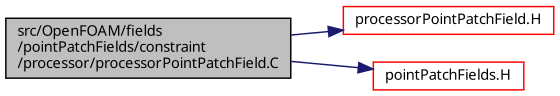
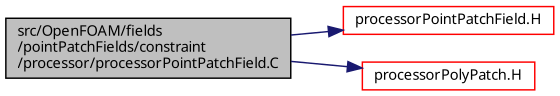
(449, 76) -> (449, 76)
